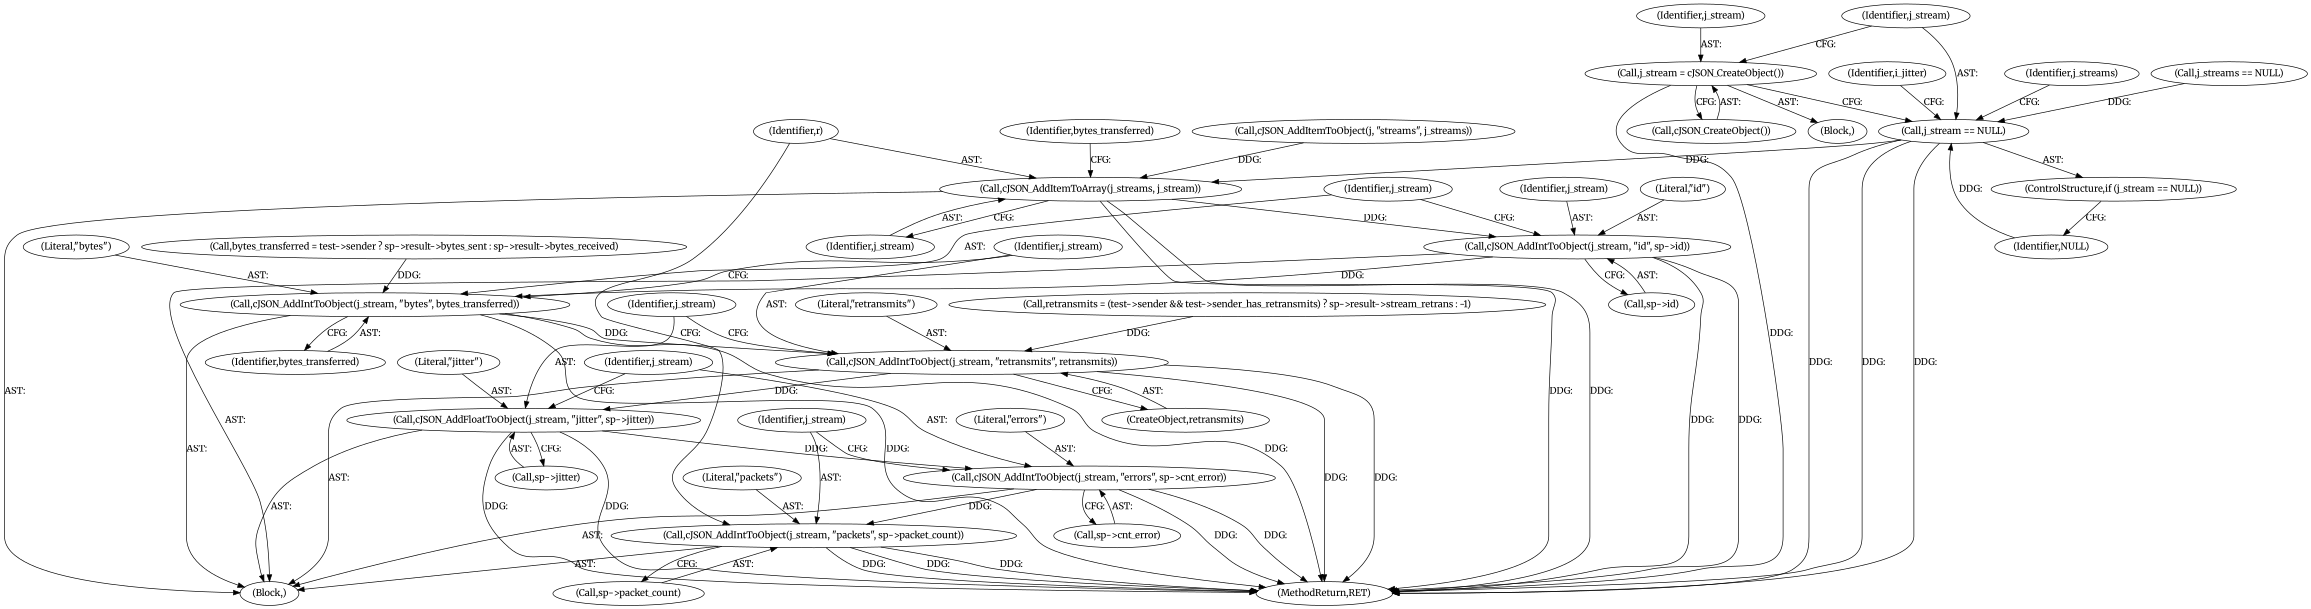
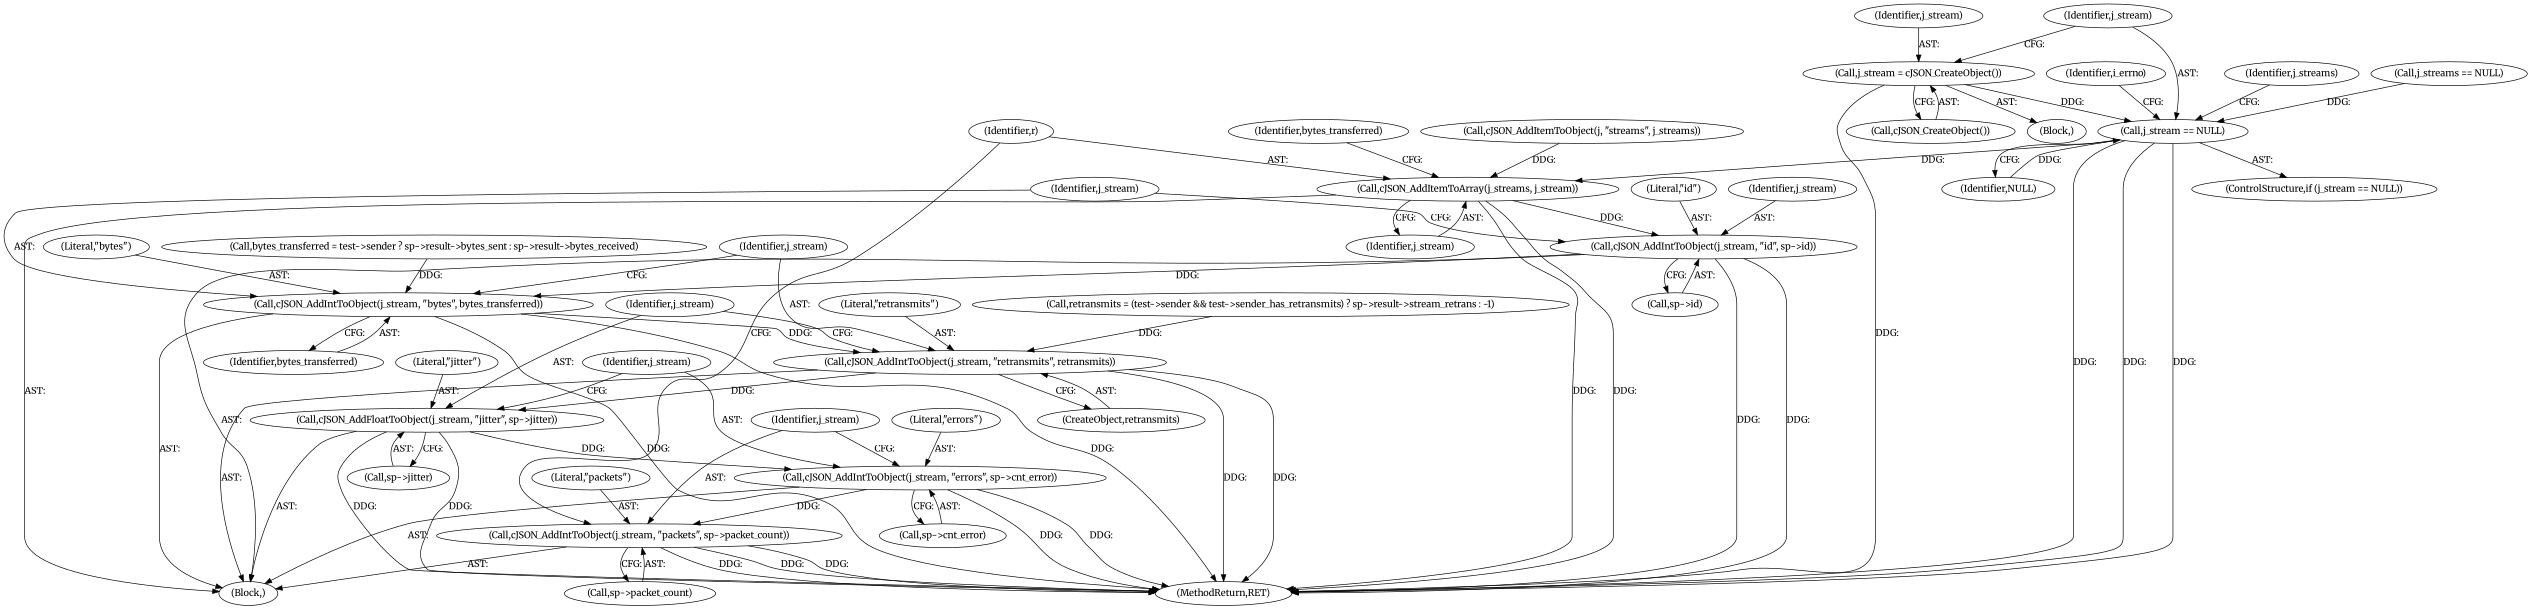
(1887, 74) -> (2106, 74)
(1853, 103) -> (2074, 103)
(2085, 216) -> (2050, 145)
